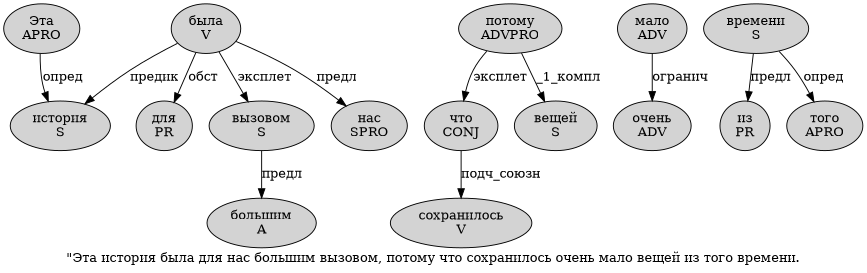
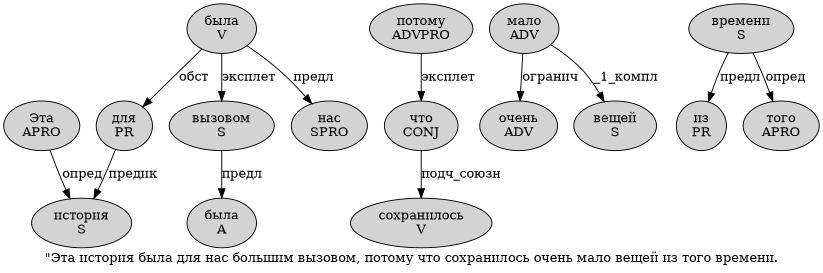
(133, 68) -> (107, 170)
(531, 73) -> (578, 66)
(262, 223) -> (222, 223)
